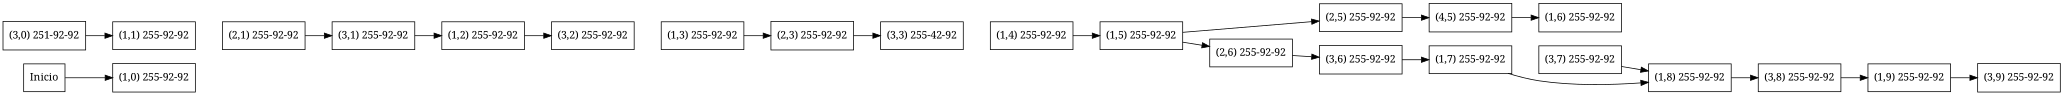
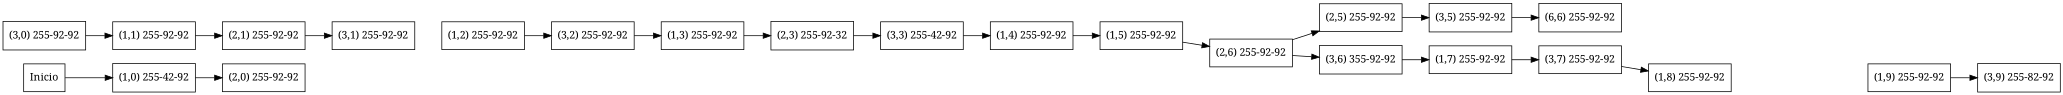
(1470, 18) -> (1470, 18)
(1580, 18) -> (1580, 18)
(1247, 27) -> (1302, 37)
(44, 36) -> (44, 36)
none -> (205, 36)
(424, 36) -> none
none -> (644, 36)
(812, 36) -> (812, 36)
none -> (973, 36)
(1361, 60) -> (1361, 60)
(154, 78) -> (154, 78)
none -> (264, 78)
(1800, 78) -> none
(2019, 78) -> (2019, 78)
(1574, 84) -> (1521, 60)
